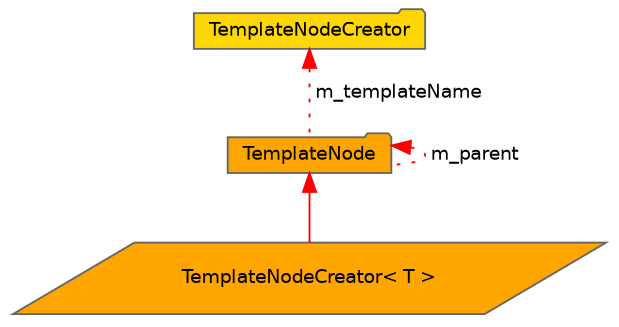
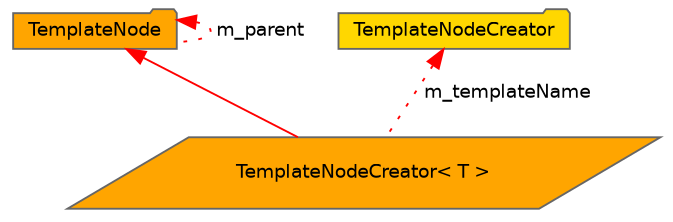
(310, 103) -> (410, 101)
